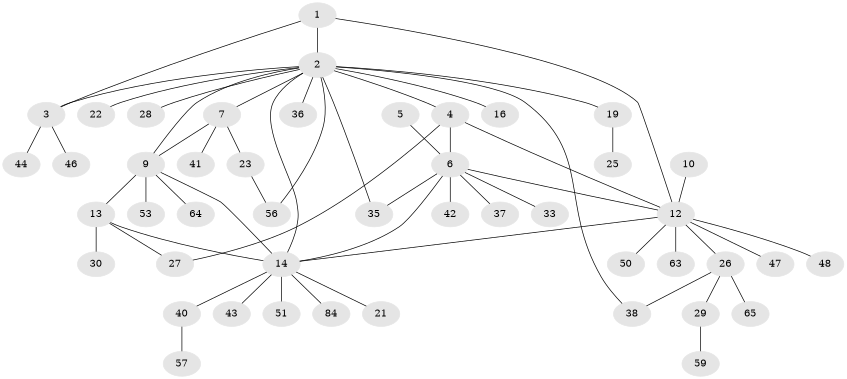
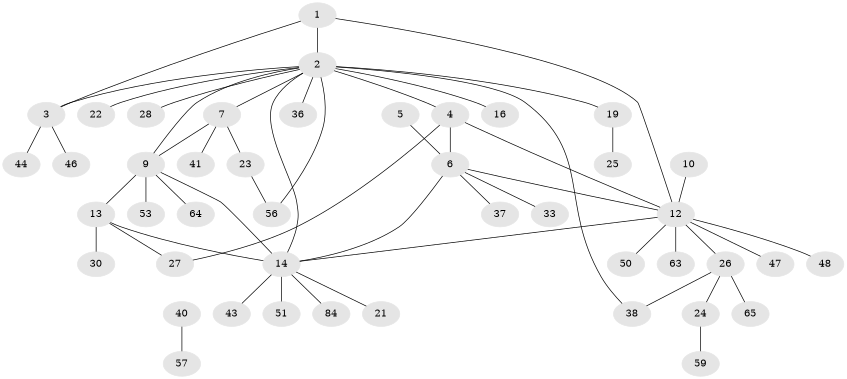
(374, 214) -> none
(450, 214) -> none
(232, 289) -> none
(701, 314) -> (701, 314)
